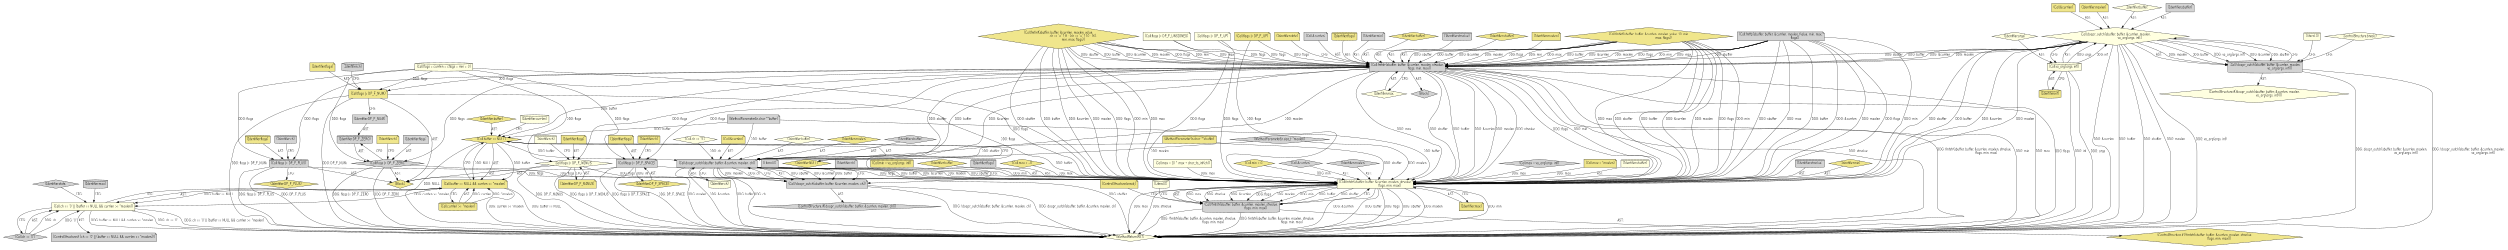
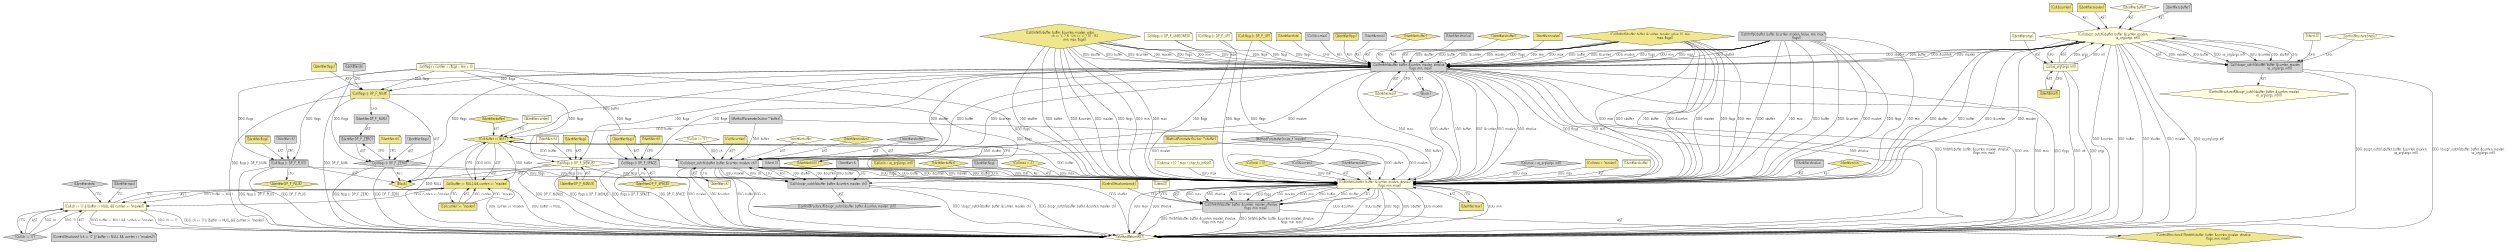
(2015, 36) -> (2023, 36)
(643, 174) -> (643, 174)
